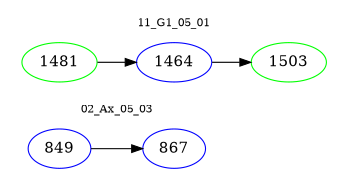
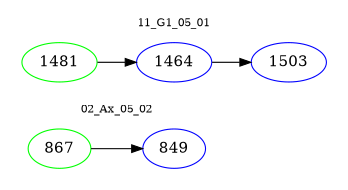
(289, 62) -> (289, 62)
(117, 110) -> (117, 110)
(111, 149) -> (111, 149)
(174, 149) -> (60, 149)
